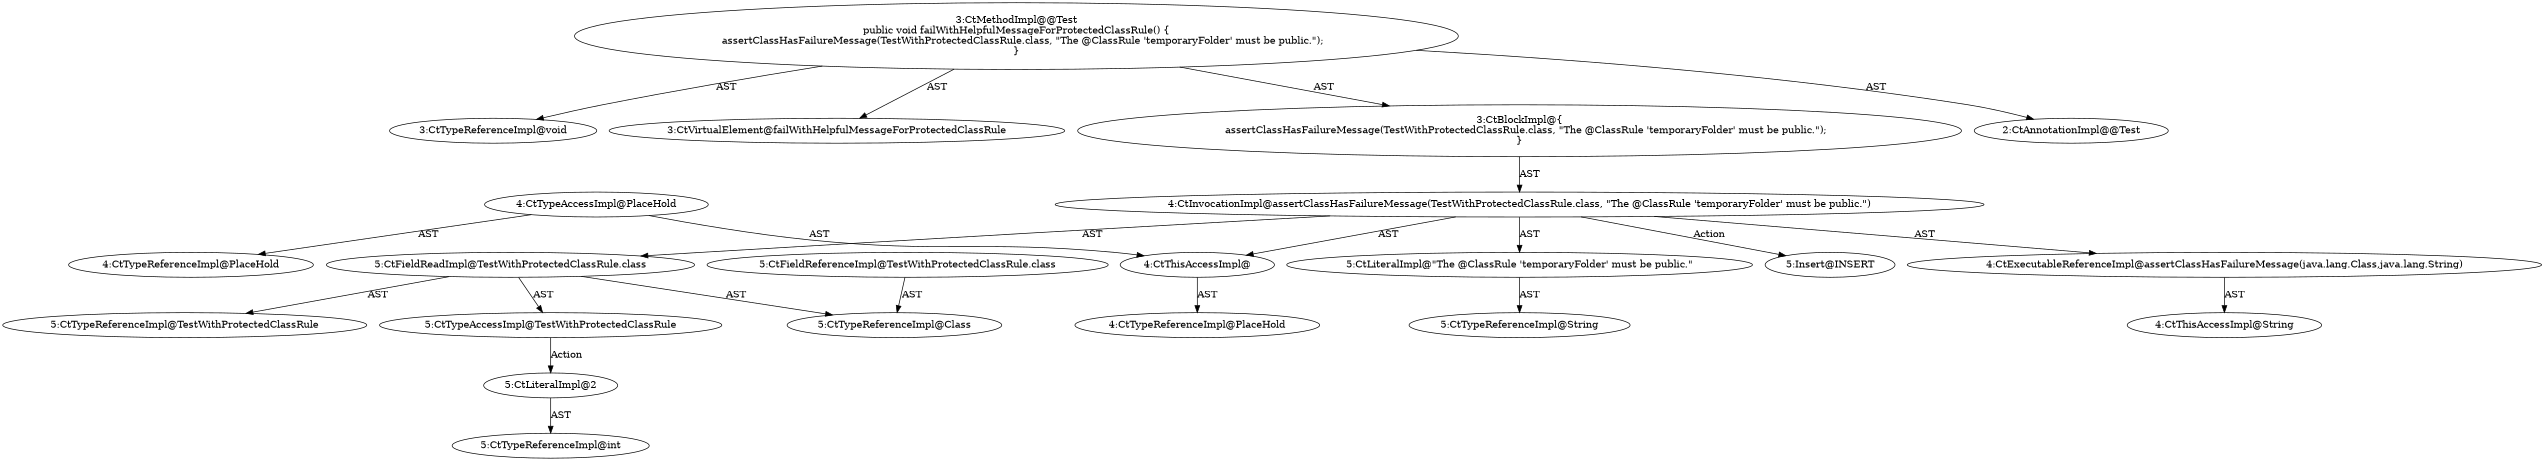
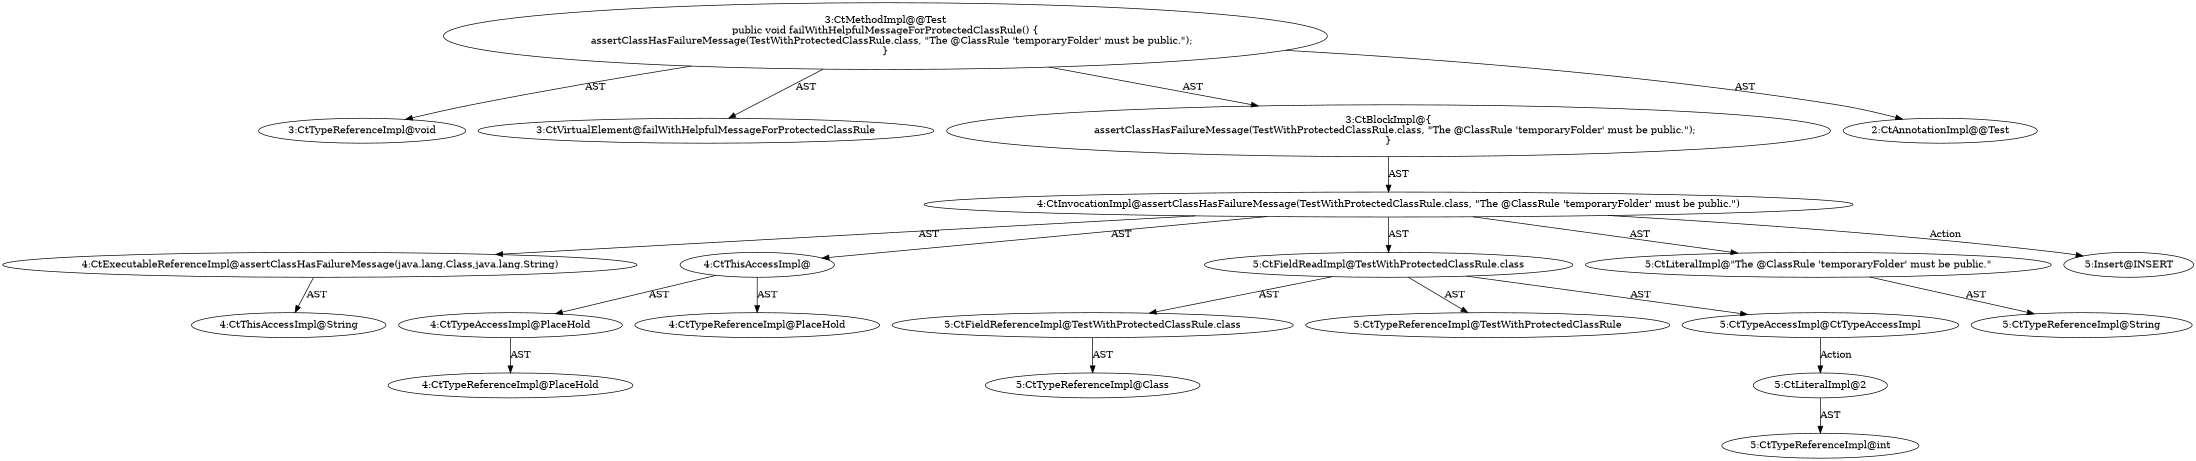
(892, 246) -> (639, 294)
(703, 295) -> (1244, 294)
(551, 325) -> (1820, 325)
